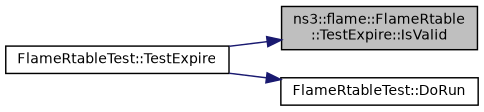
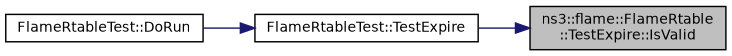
(248, 76) -> (222, 28)
